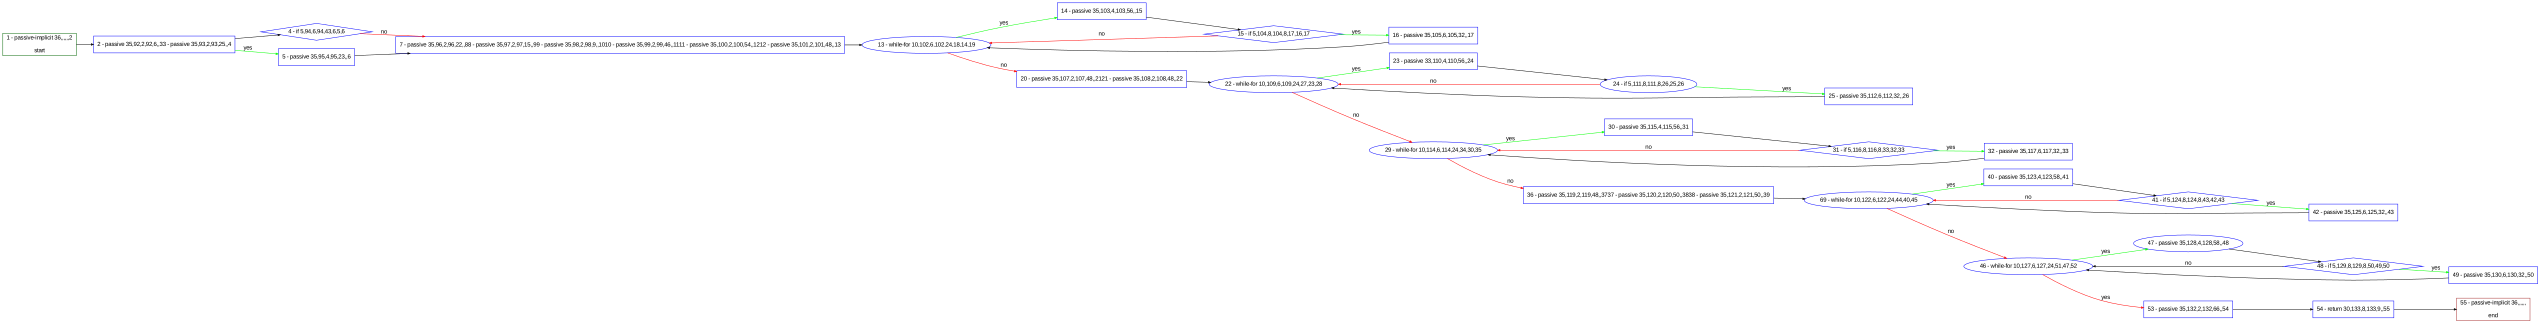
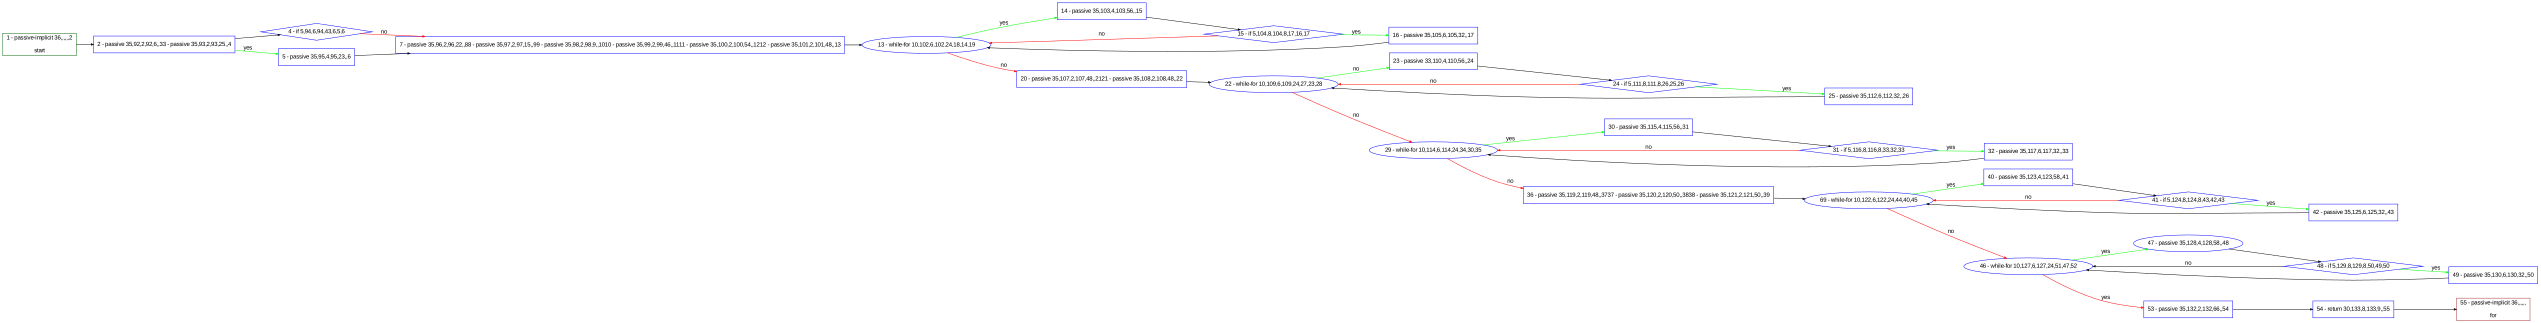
(1356, 69) -> (1356, 69)
(1649, 84) -> (1649, 84)
(2493, 309) -> (2493, 309)
